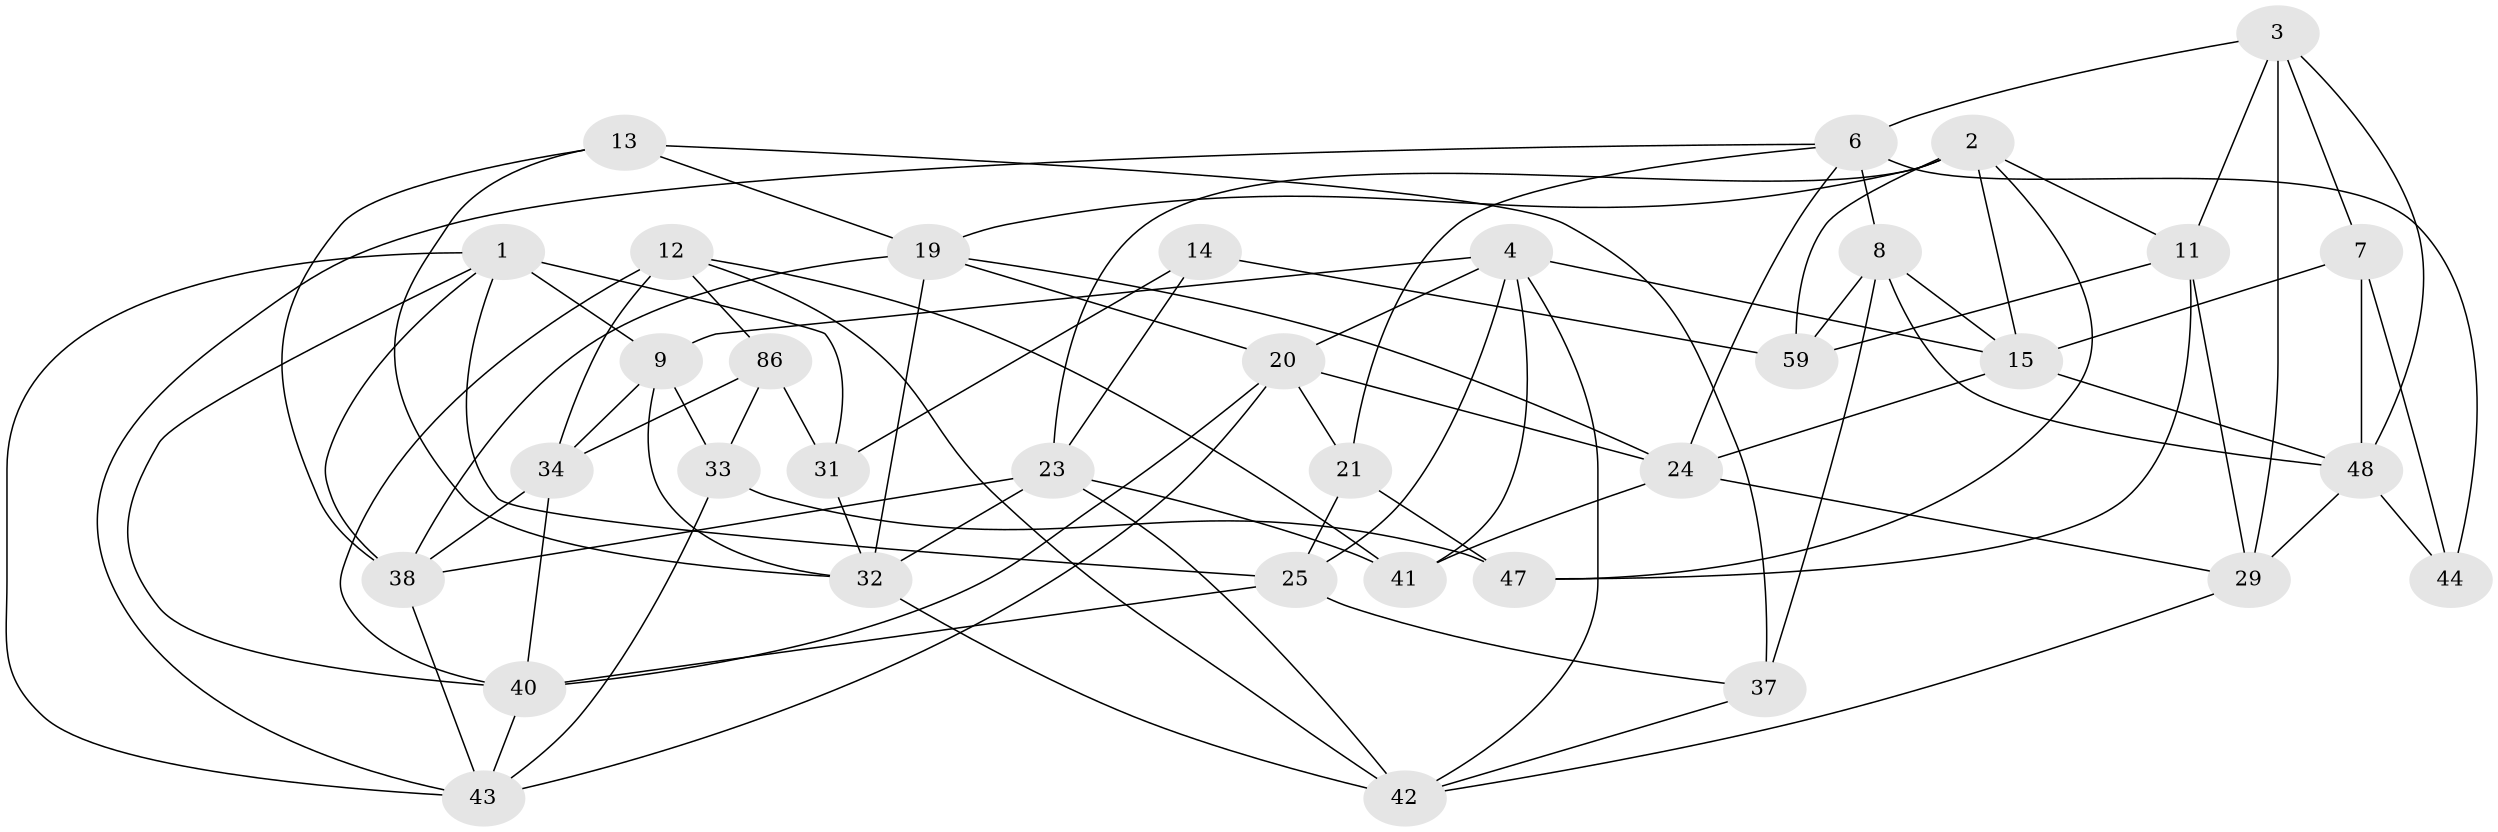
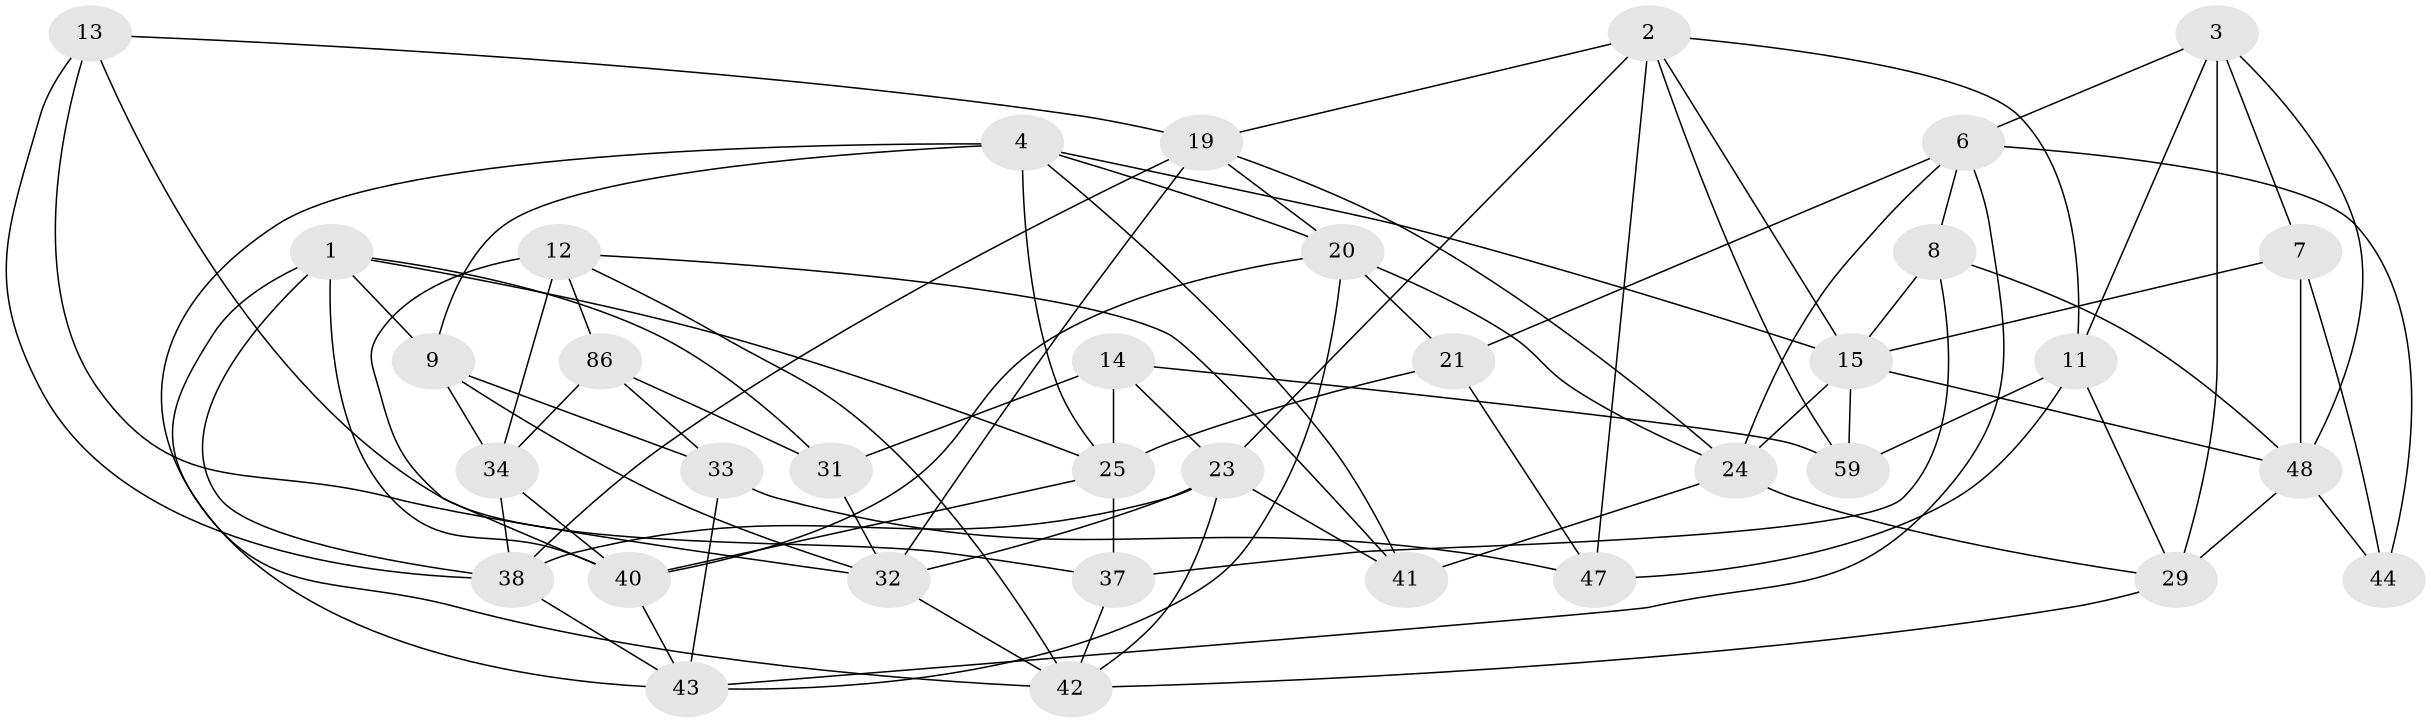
(1838, 307) -> (1850, 416)
none -> (1114, 416)
